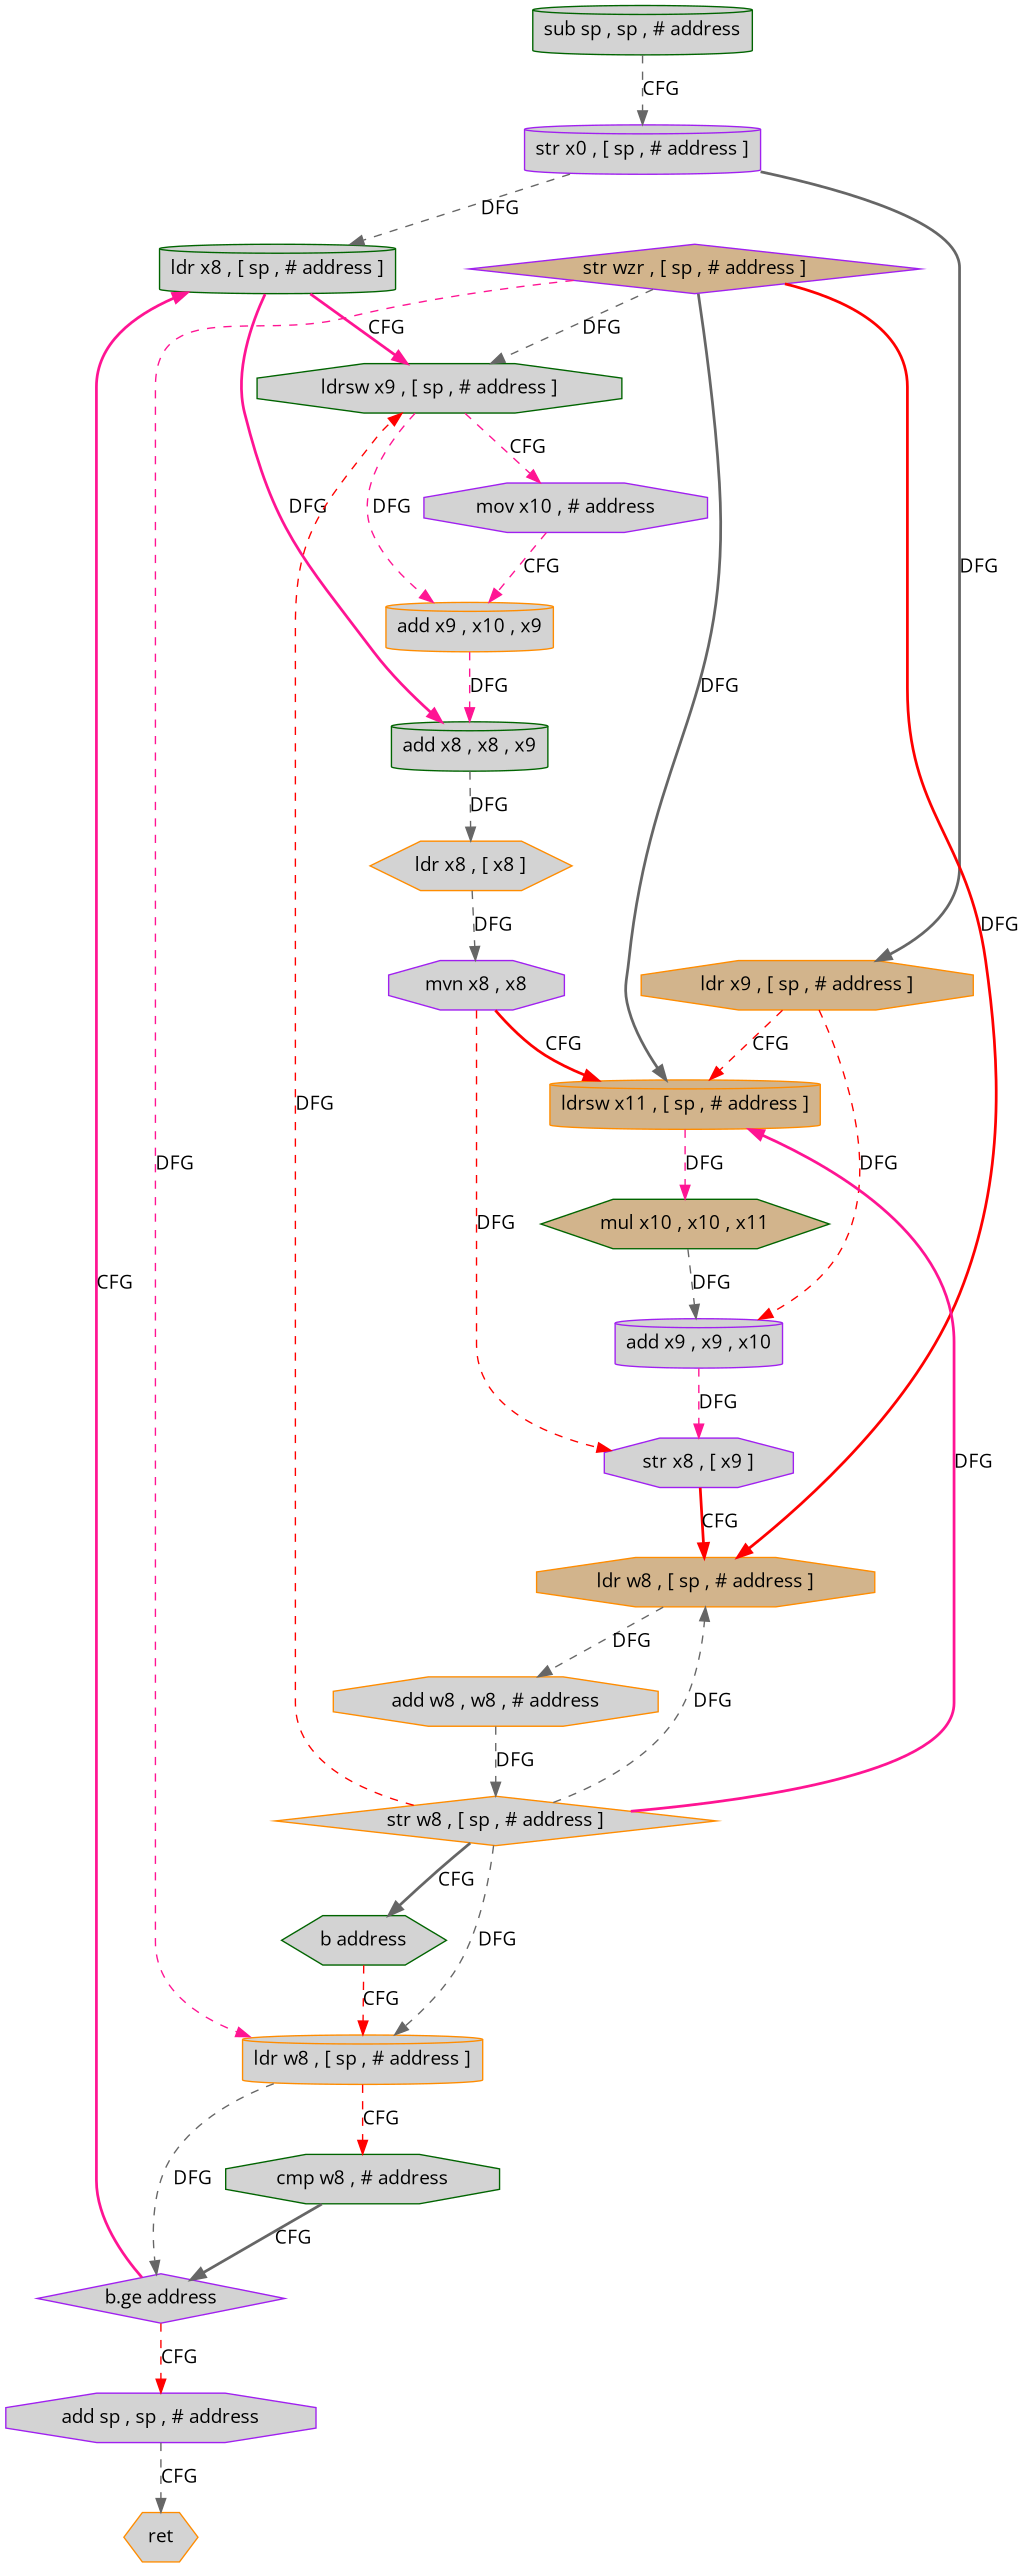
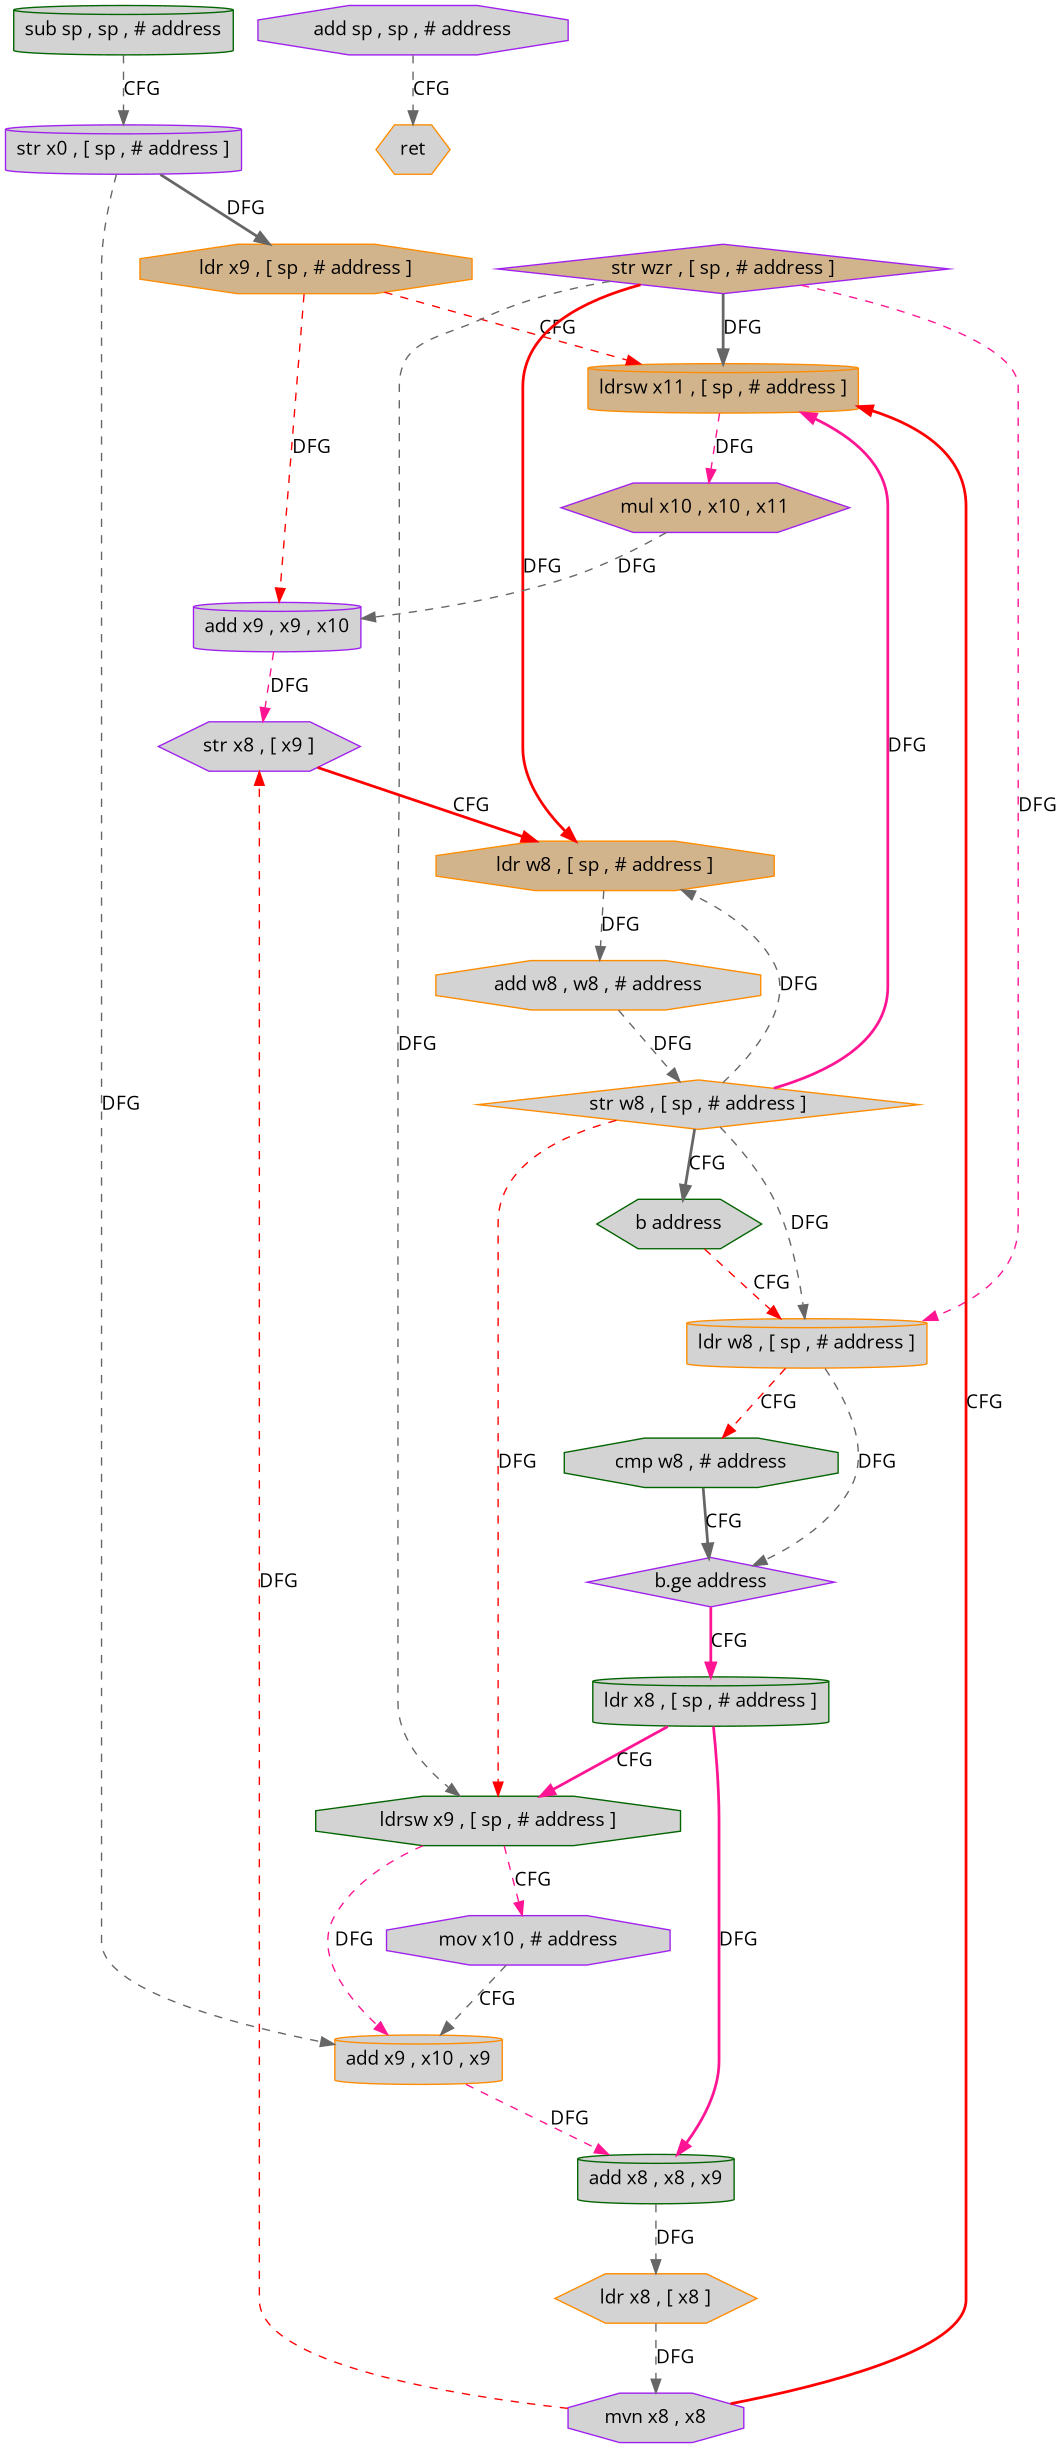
(467, 207) -> (102, 1183)
(522, 562) -> (478, 1995)
(685, 1224) -> (705, 508)
(699, 1463) -> (259, 746)
(161, 2351) -> none
